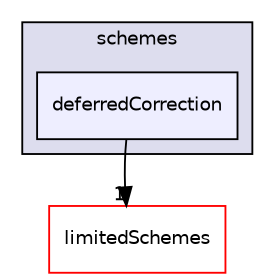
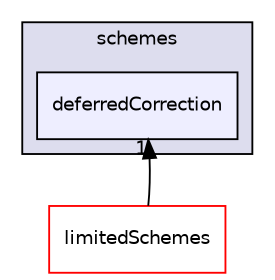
(125, 166) -> (150, 182)
